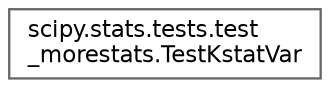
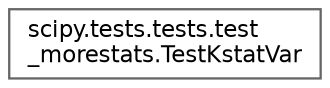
(165, 44) -> (165, 44)
